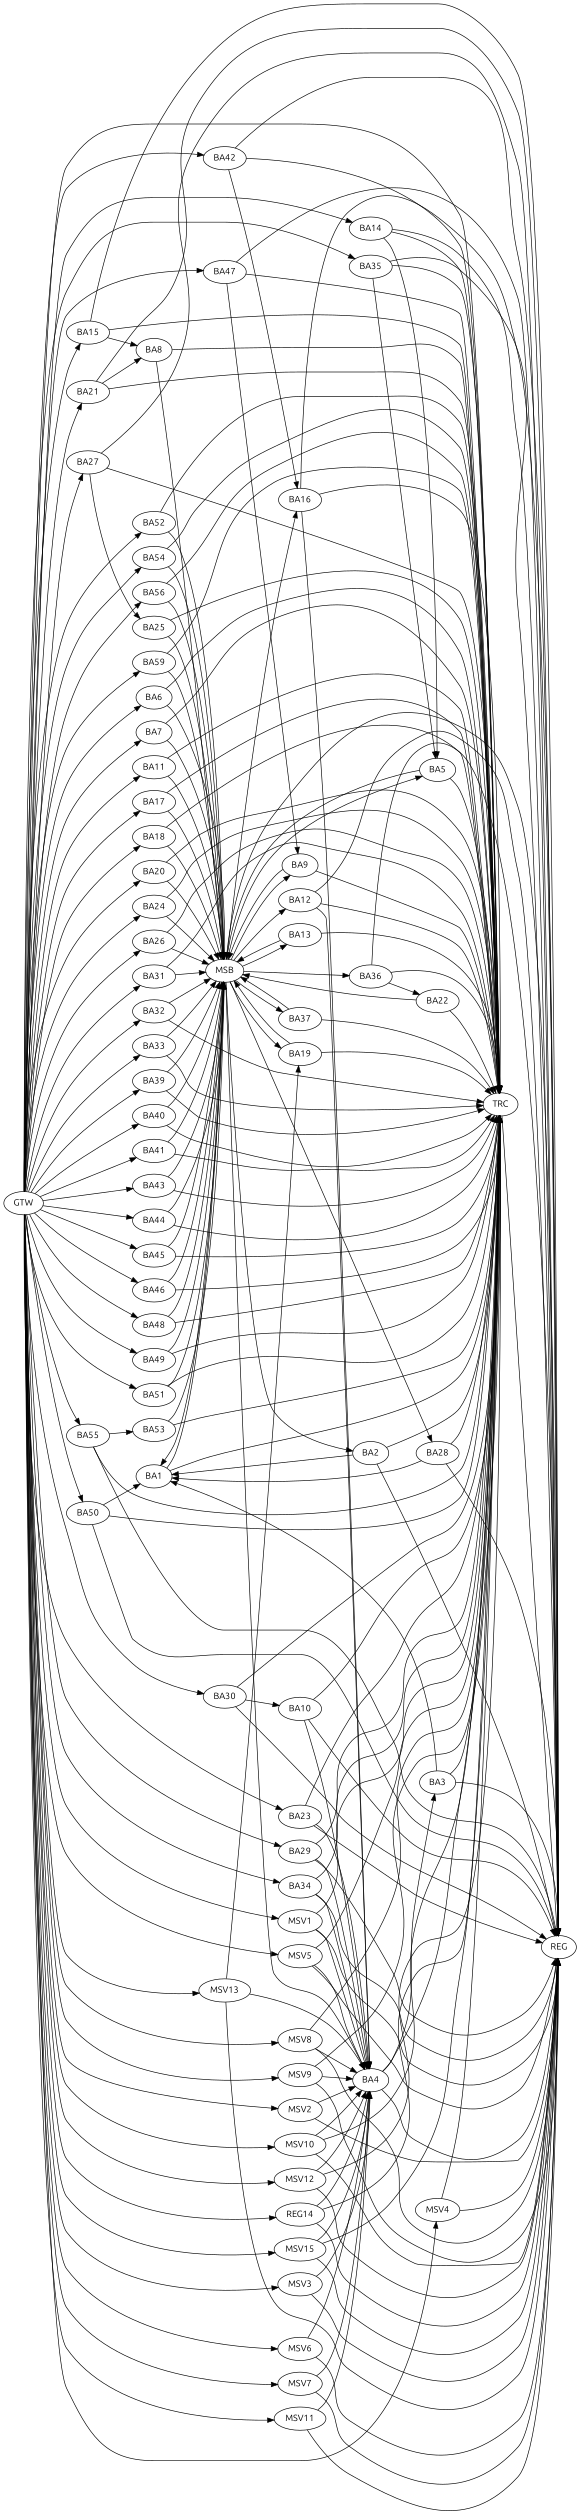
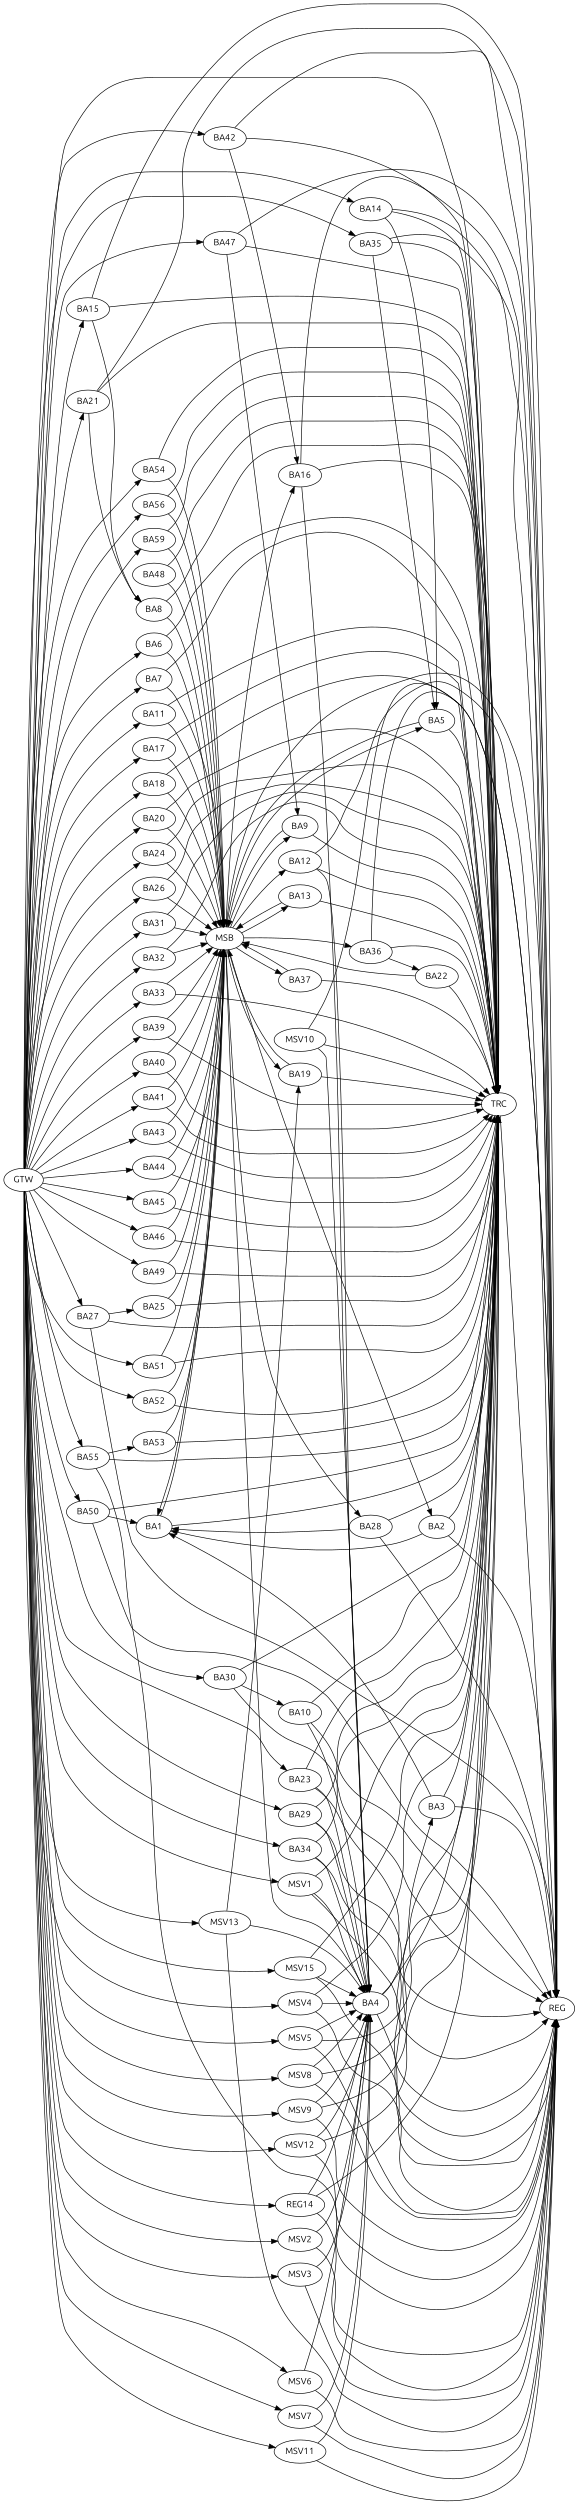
(72, 1274) -> none
(39, 1760) -> none
none -> (334, 2003)
